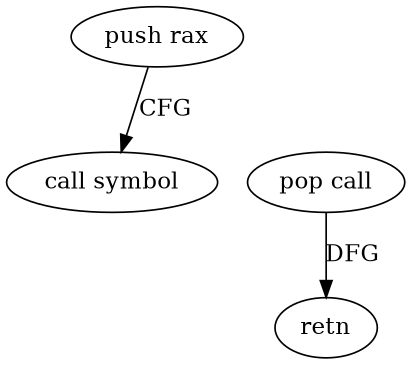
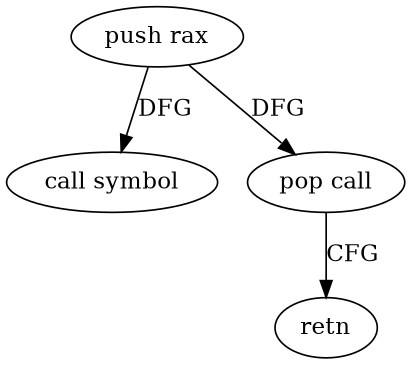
none -> (235, 104)
(166, 110) -> (166, 110)
(353, 255) -> (353, 255)
